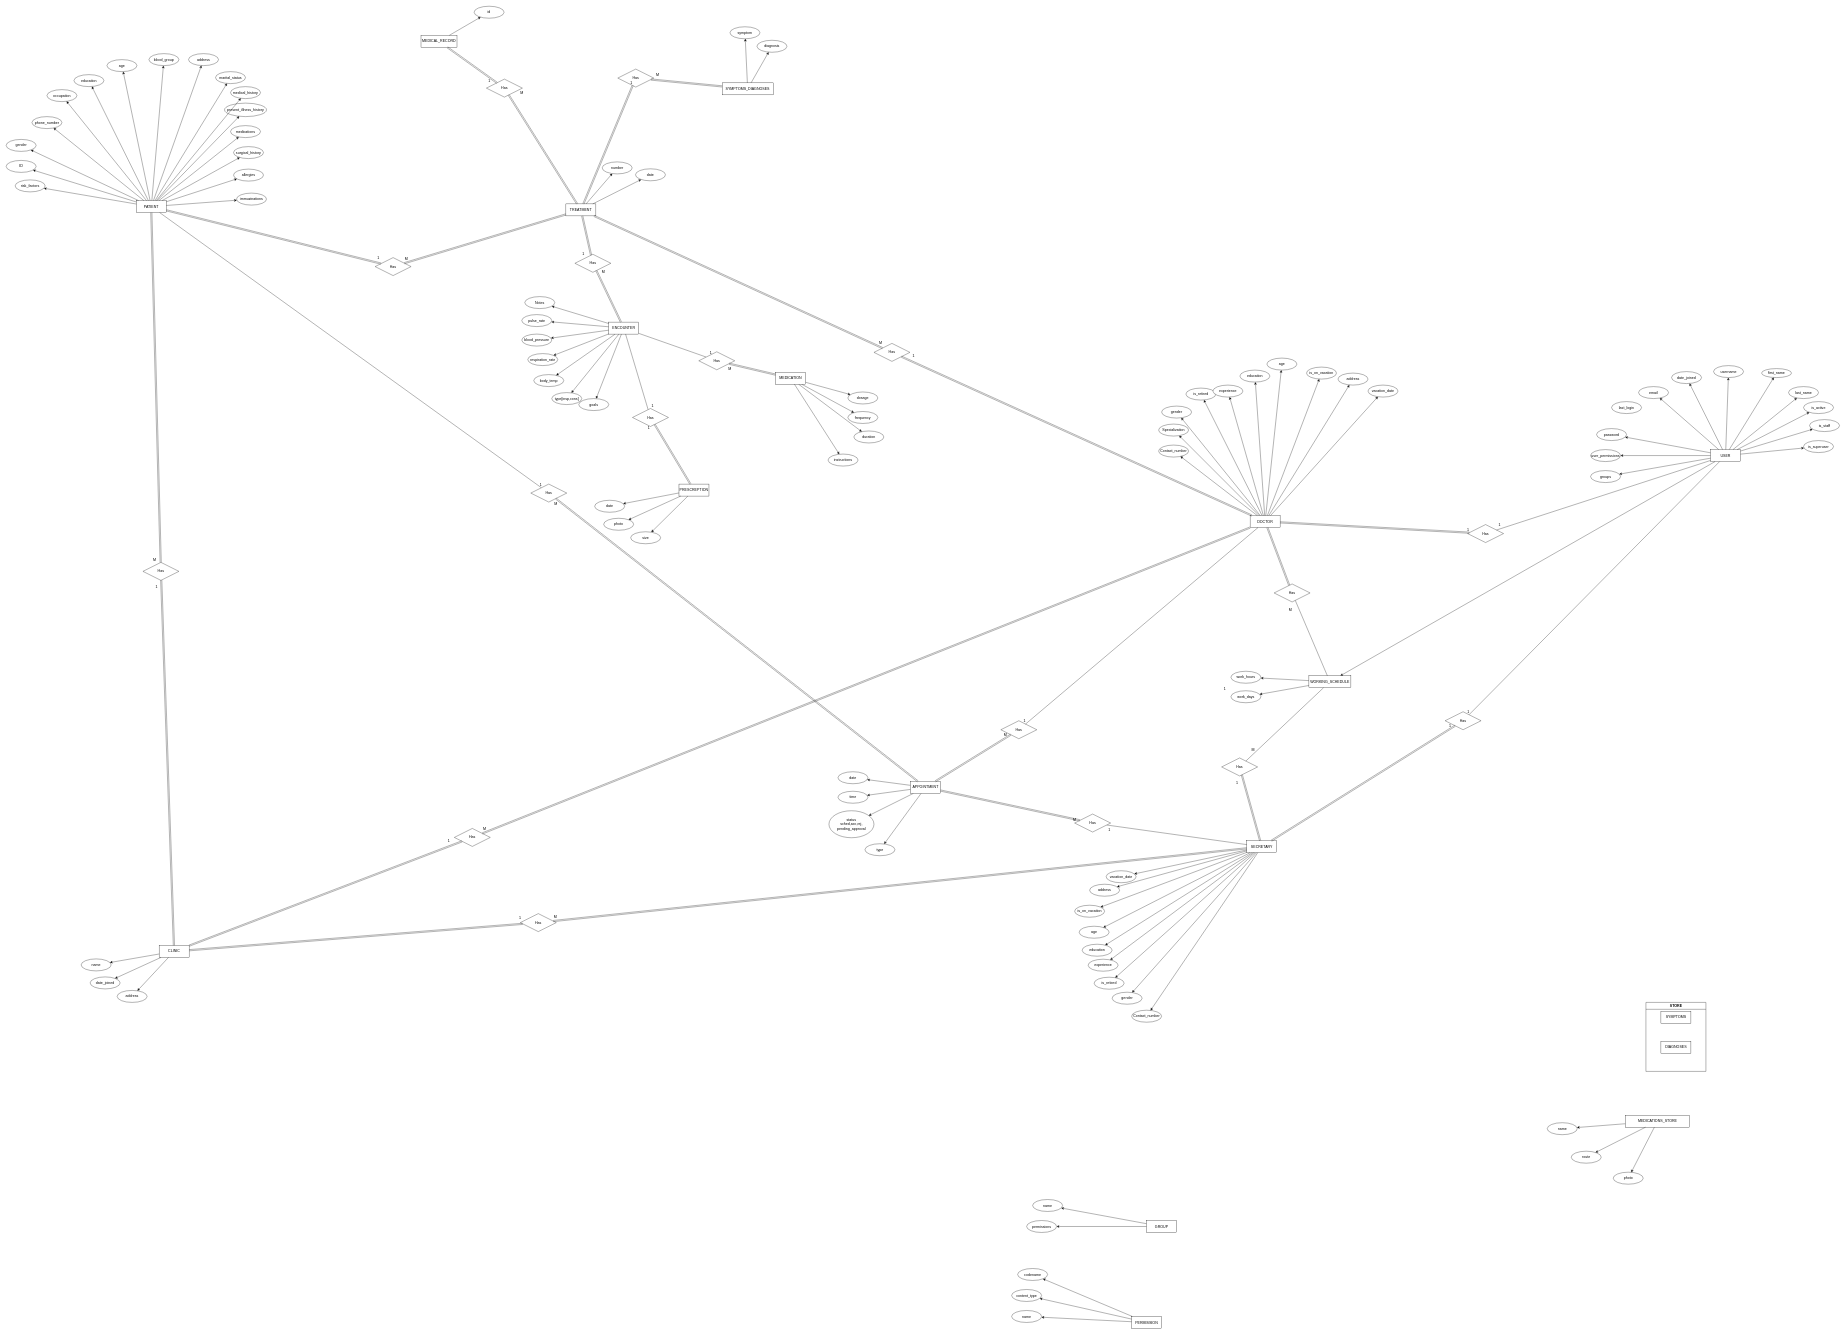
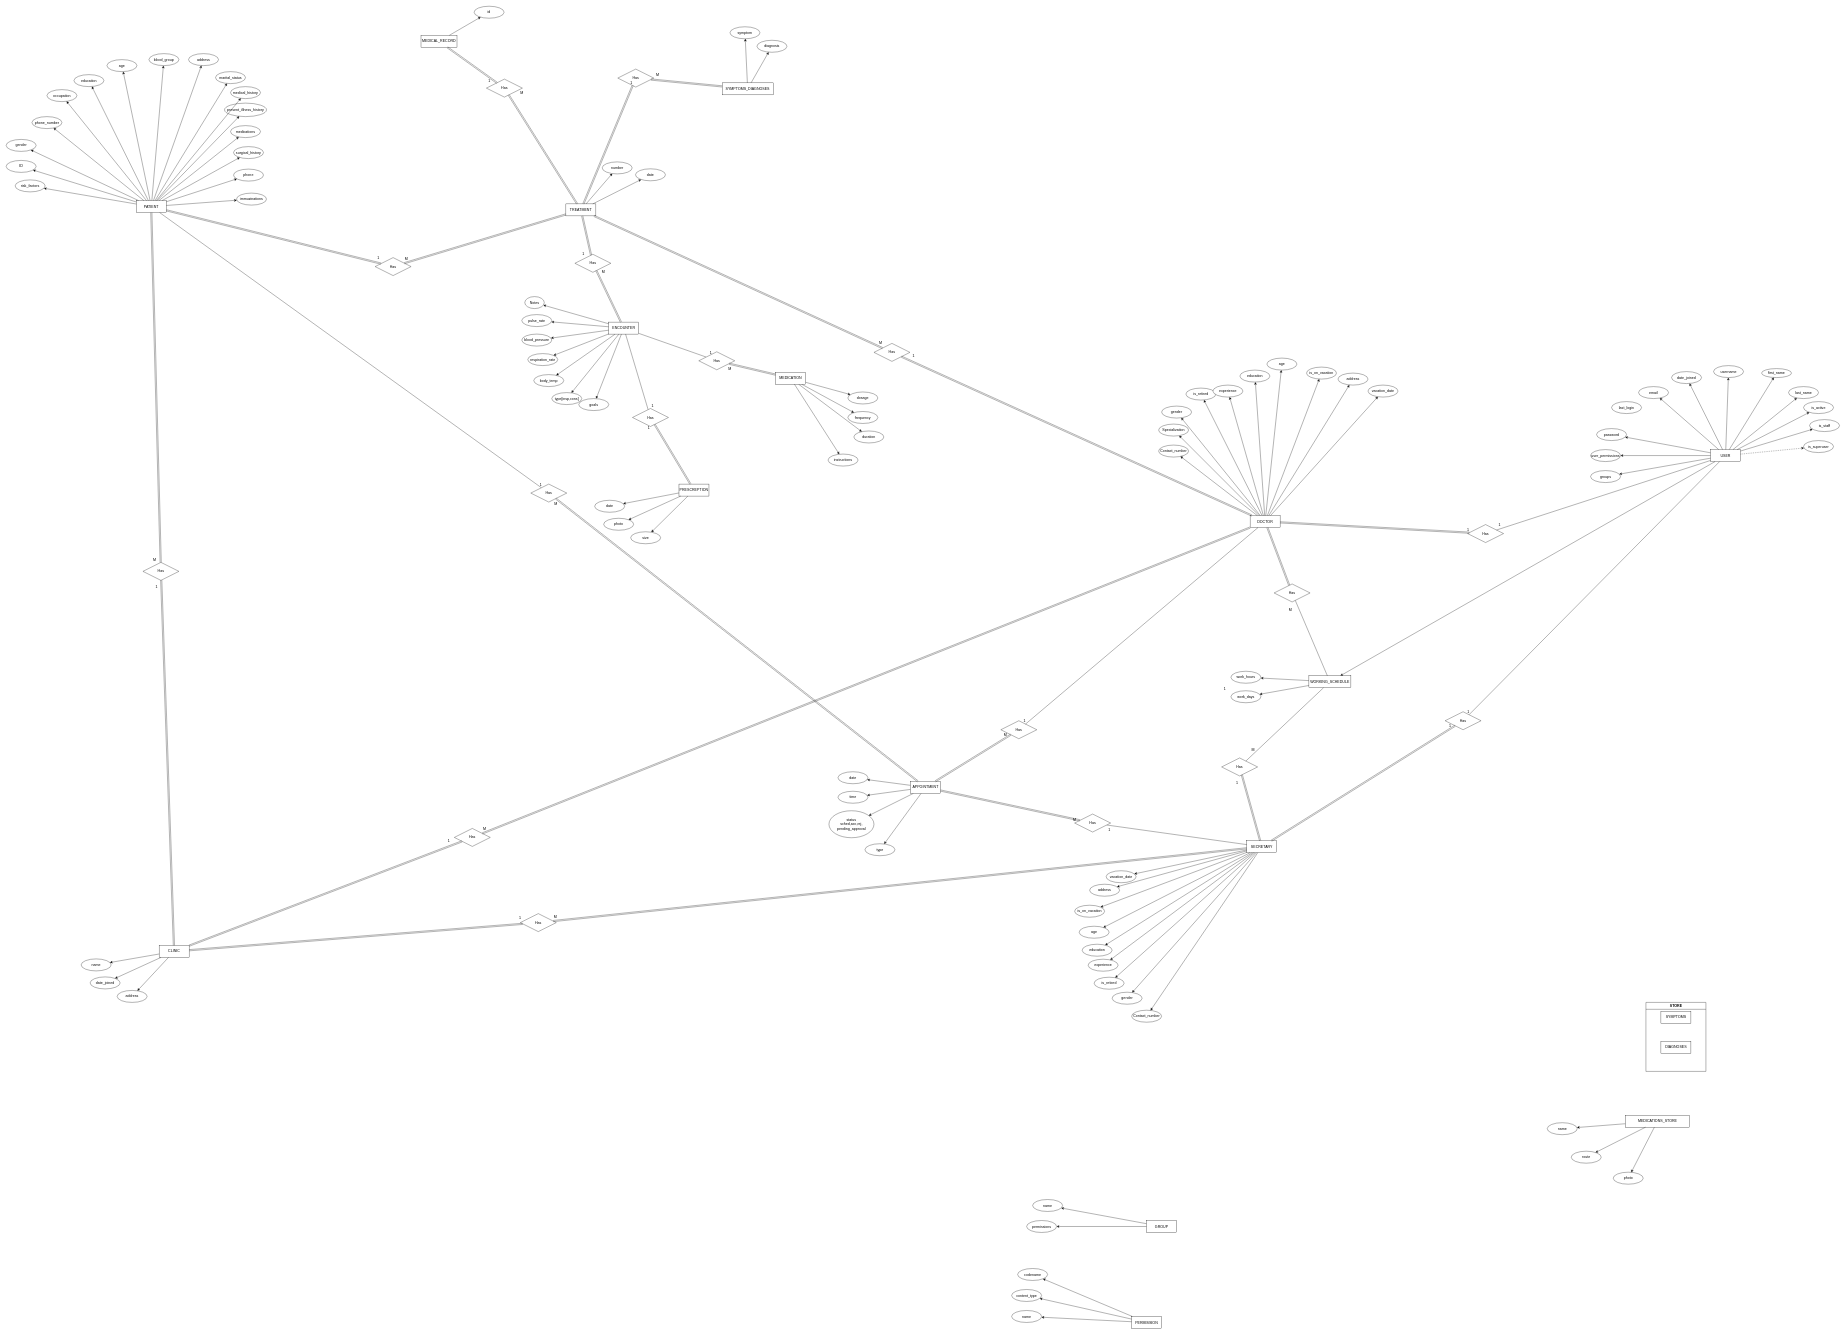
(249, 175) -> (249, 175)
(540, 303) -> (535, 303)
(1771, 451) -> (1771, 451)
